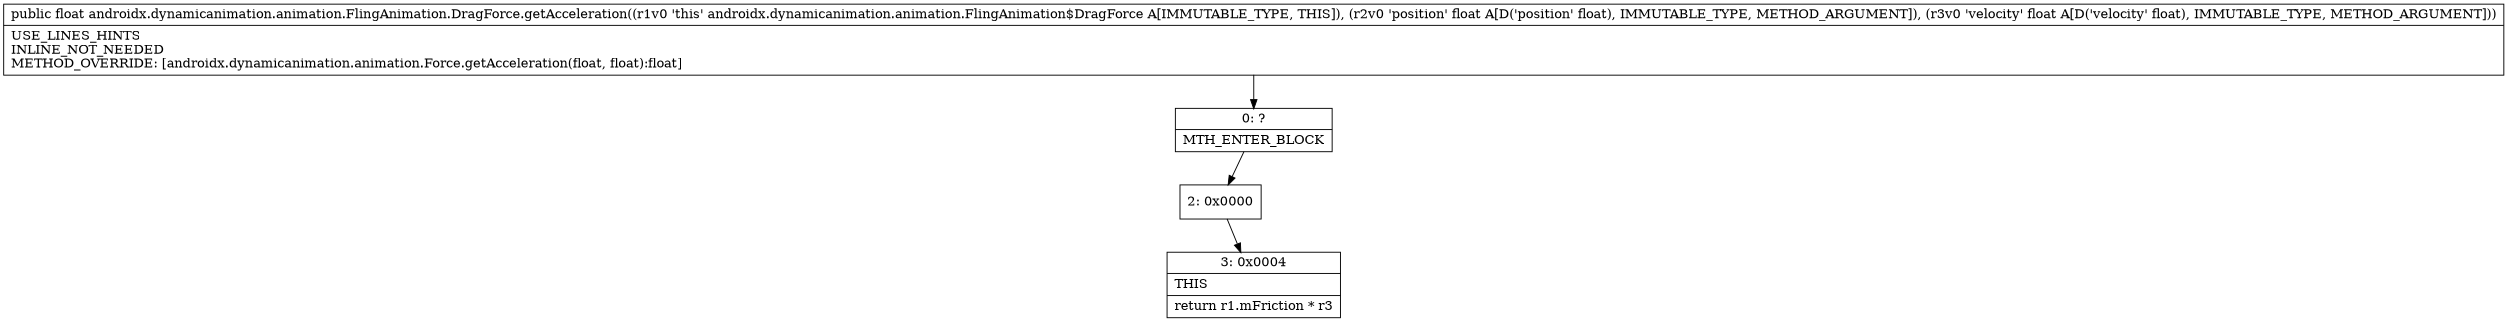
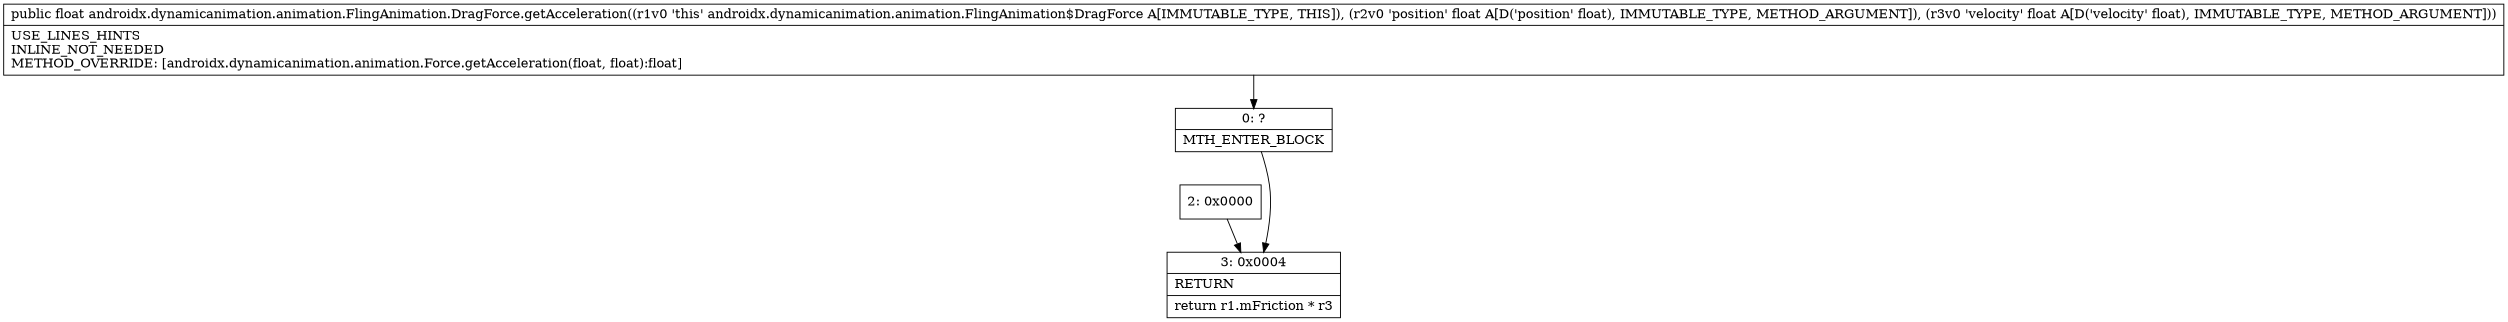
(1238, 164) -> (1270, 197)
(1192, 284) -> (1204, 284)
